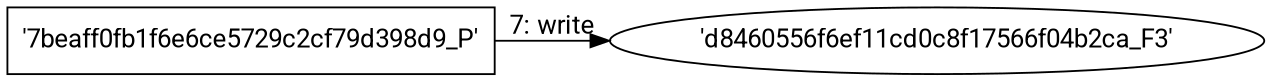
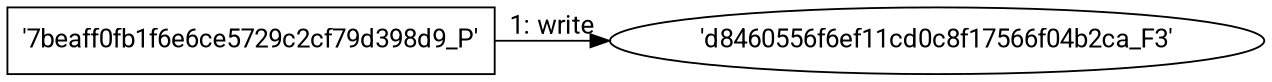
(552, 27) -> (552, 27)
